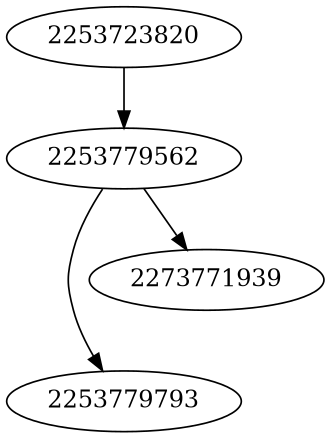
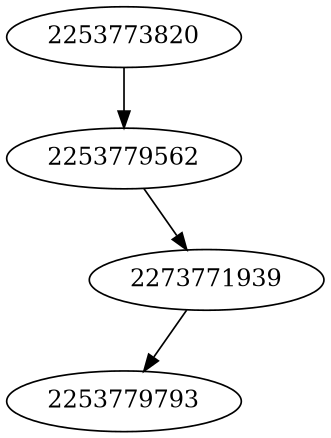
(124, 37) -> (124, 37)
(69, 271) -> (170, 334)
